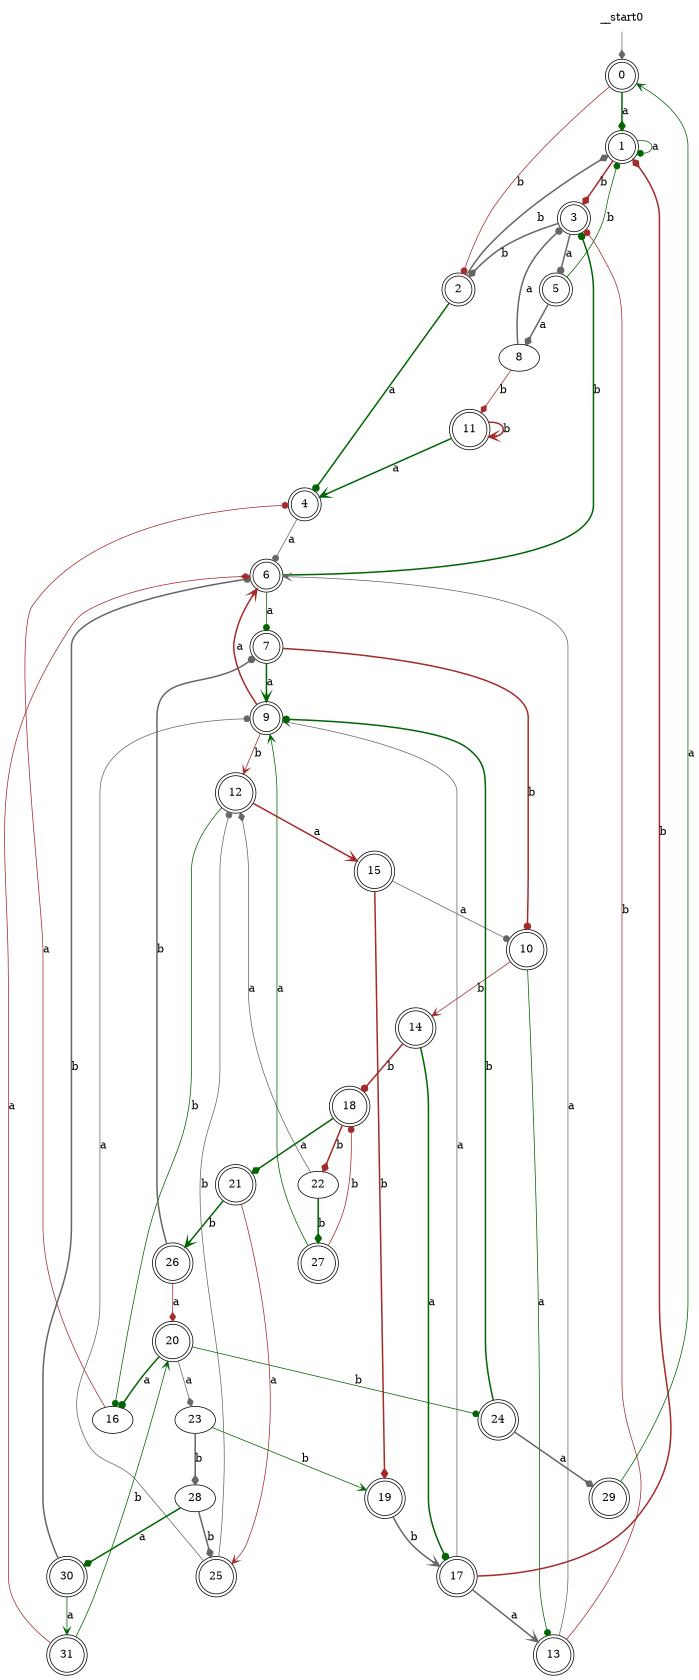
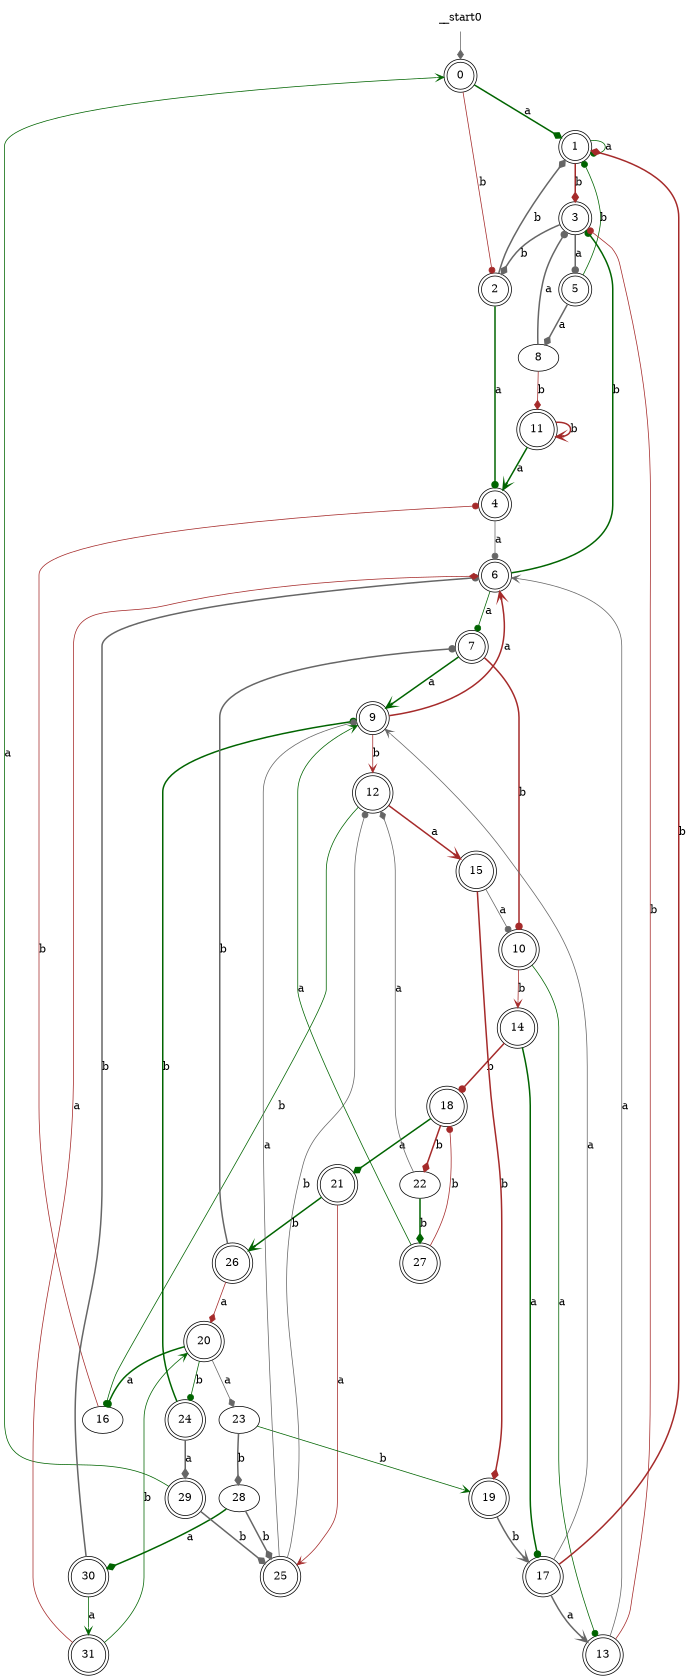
(46, 950) -> (43, 950)
none -> (229, 1535)
